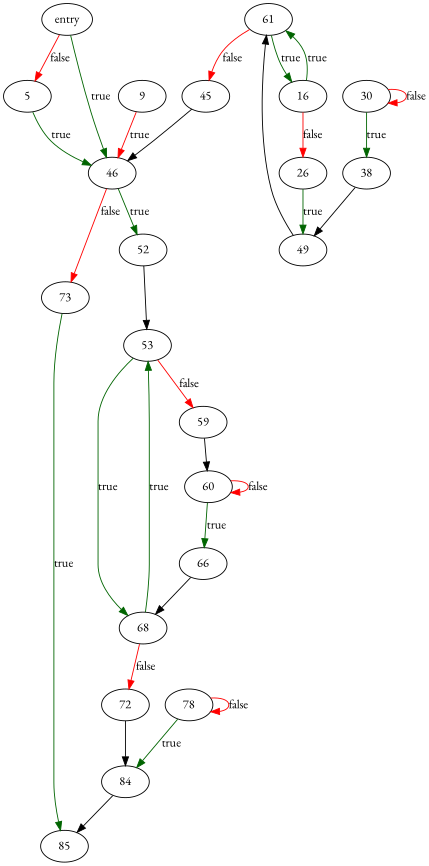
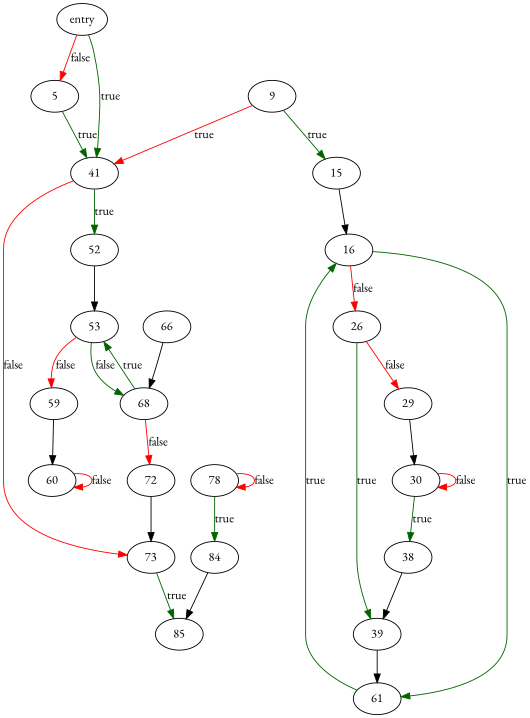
(206, 96) -> none
(112, 173) -> (95, 173)
none -> (337, 173)
(303, 250) -> (377, 634)
none -> (408, 404)
(108, 487) -> (105, 365)
(206, 521) -> none
(125, 739) -> (151, 515)
